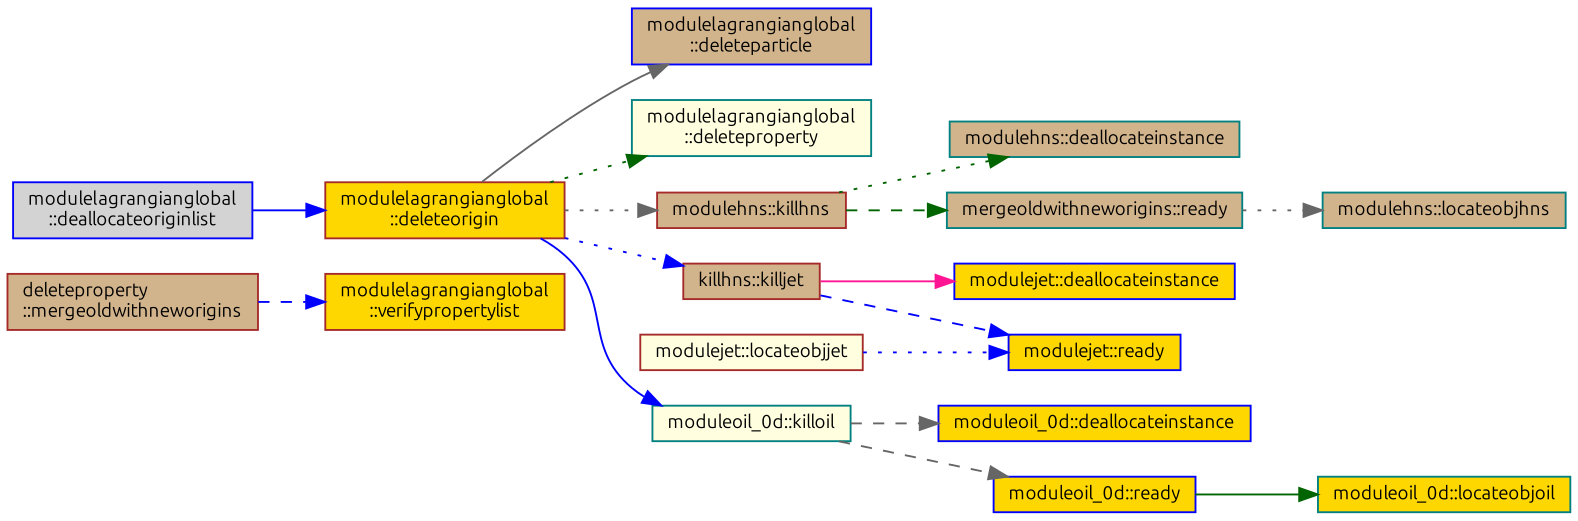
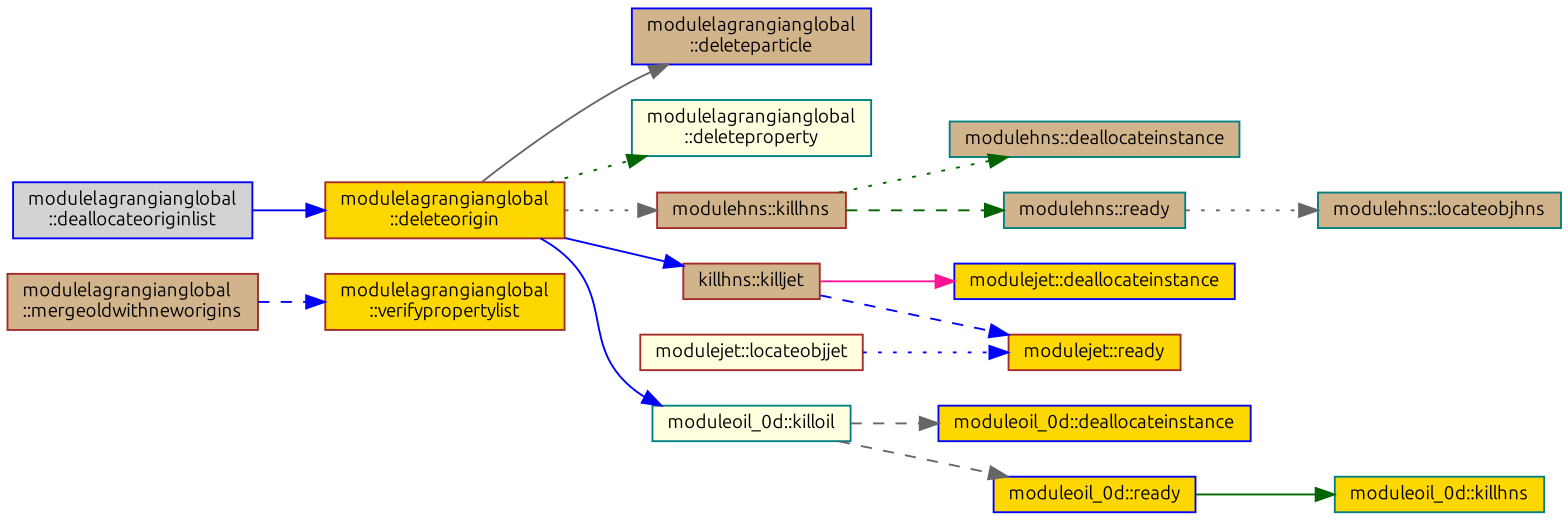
(1095, 210) -> (1095, 210)
(615, 250) -> (615, 250)
(133, 302) -> (133, 302)
(1095, 352) -> (1095, 352)
(1444, 494) -> (1439, 494)
